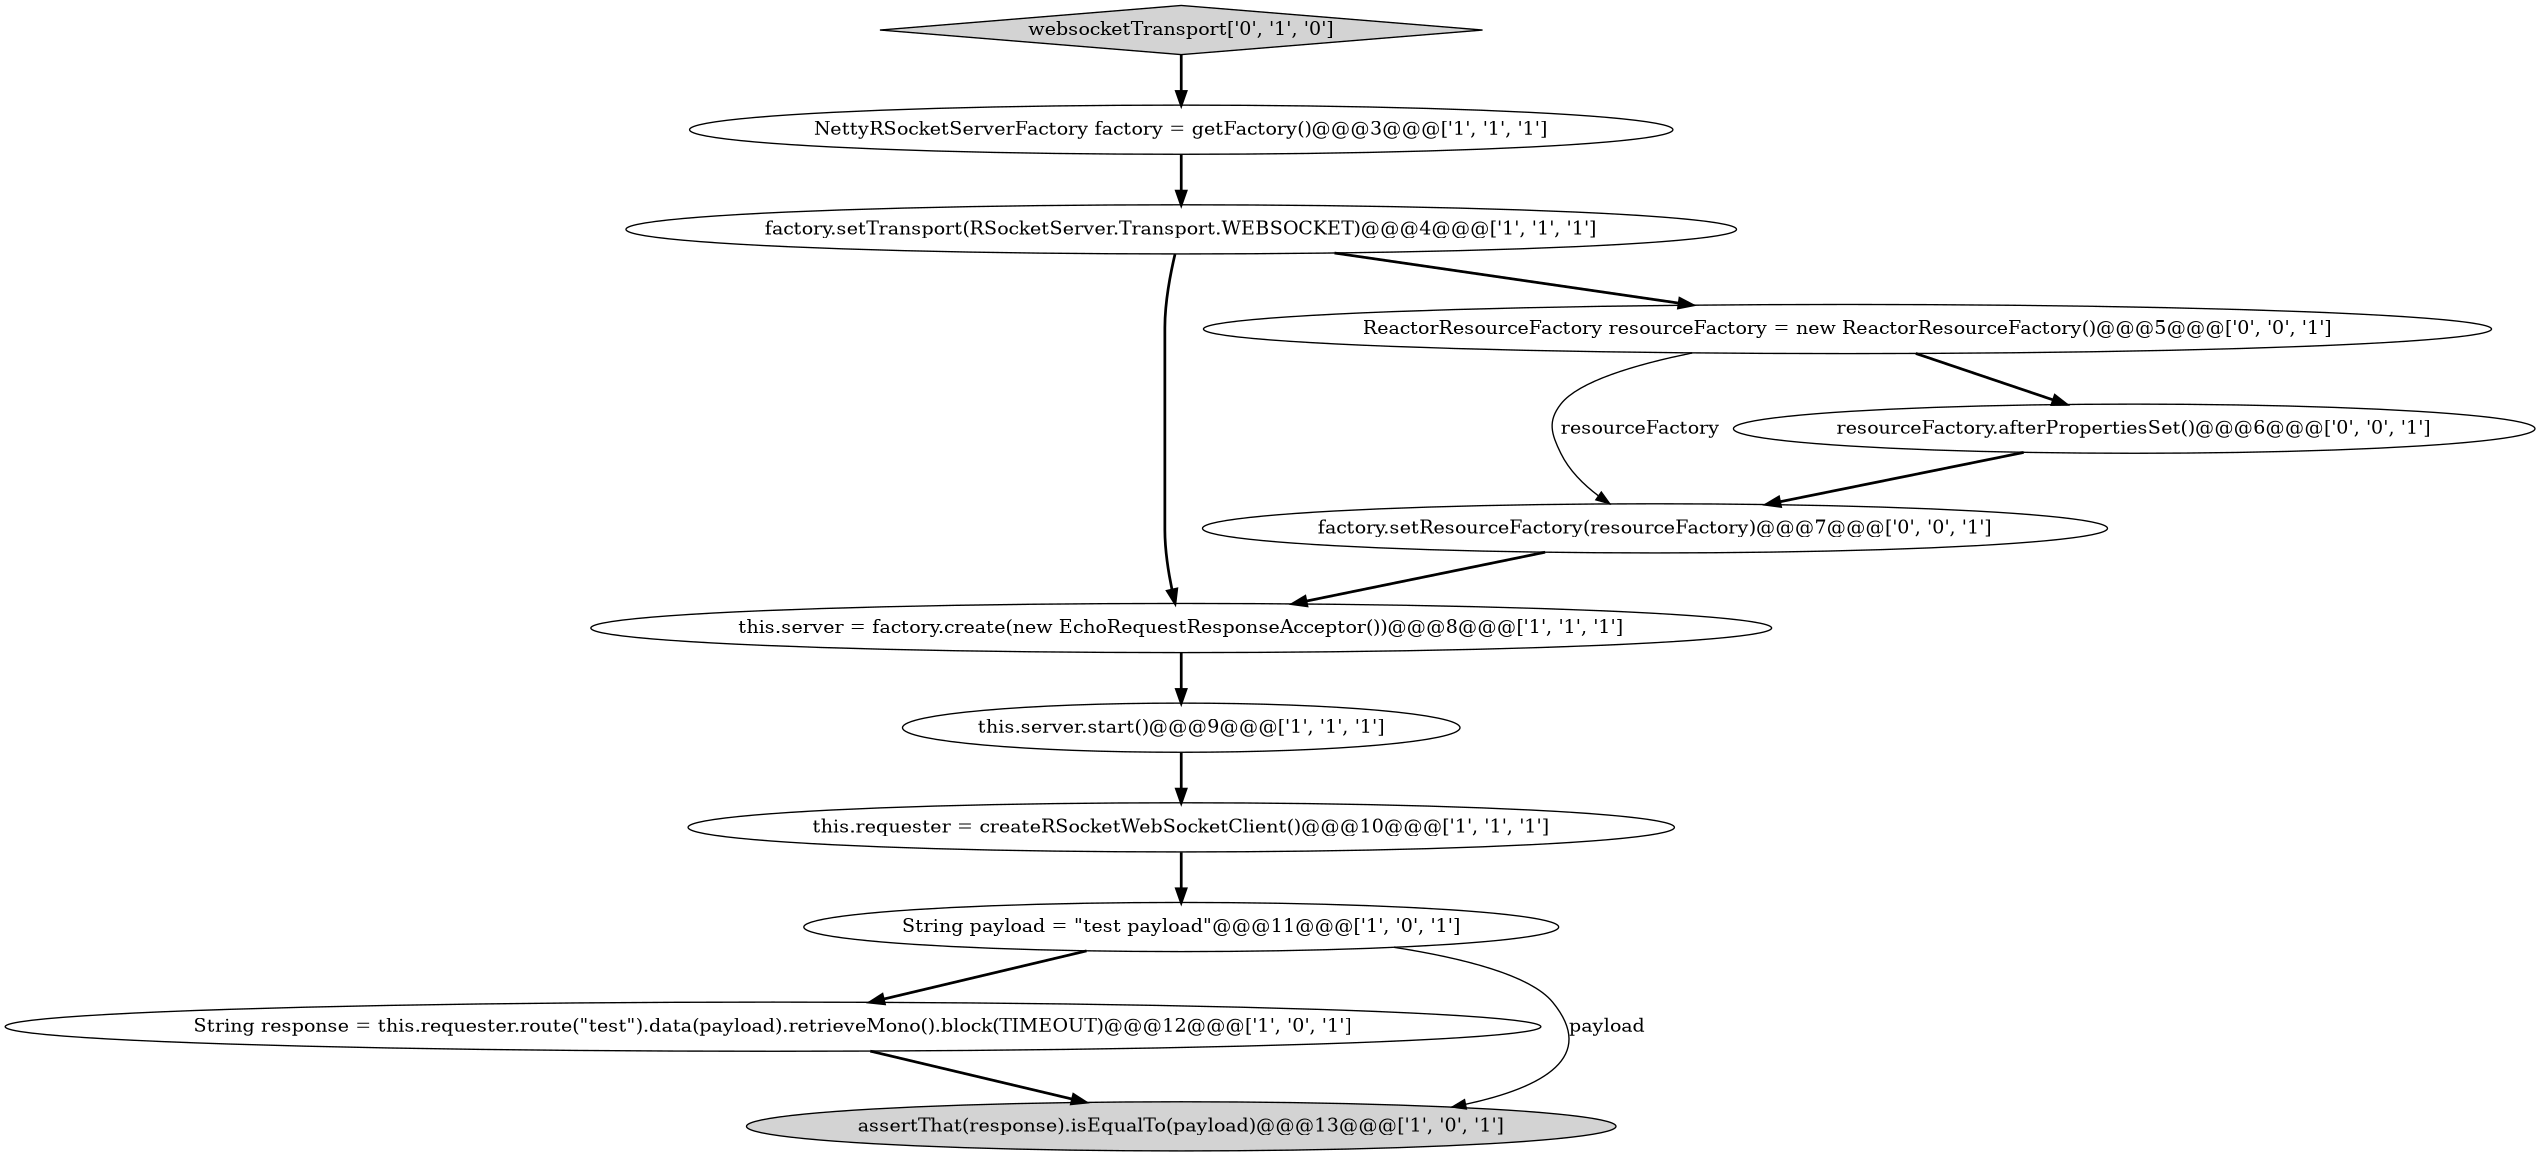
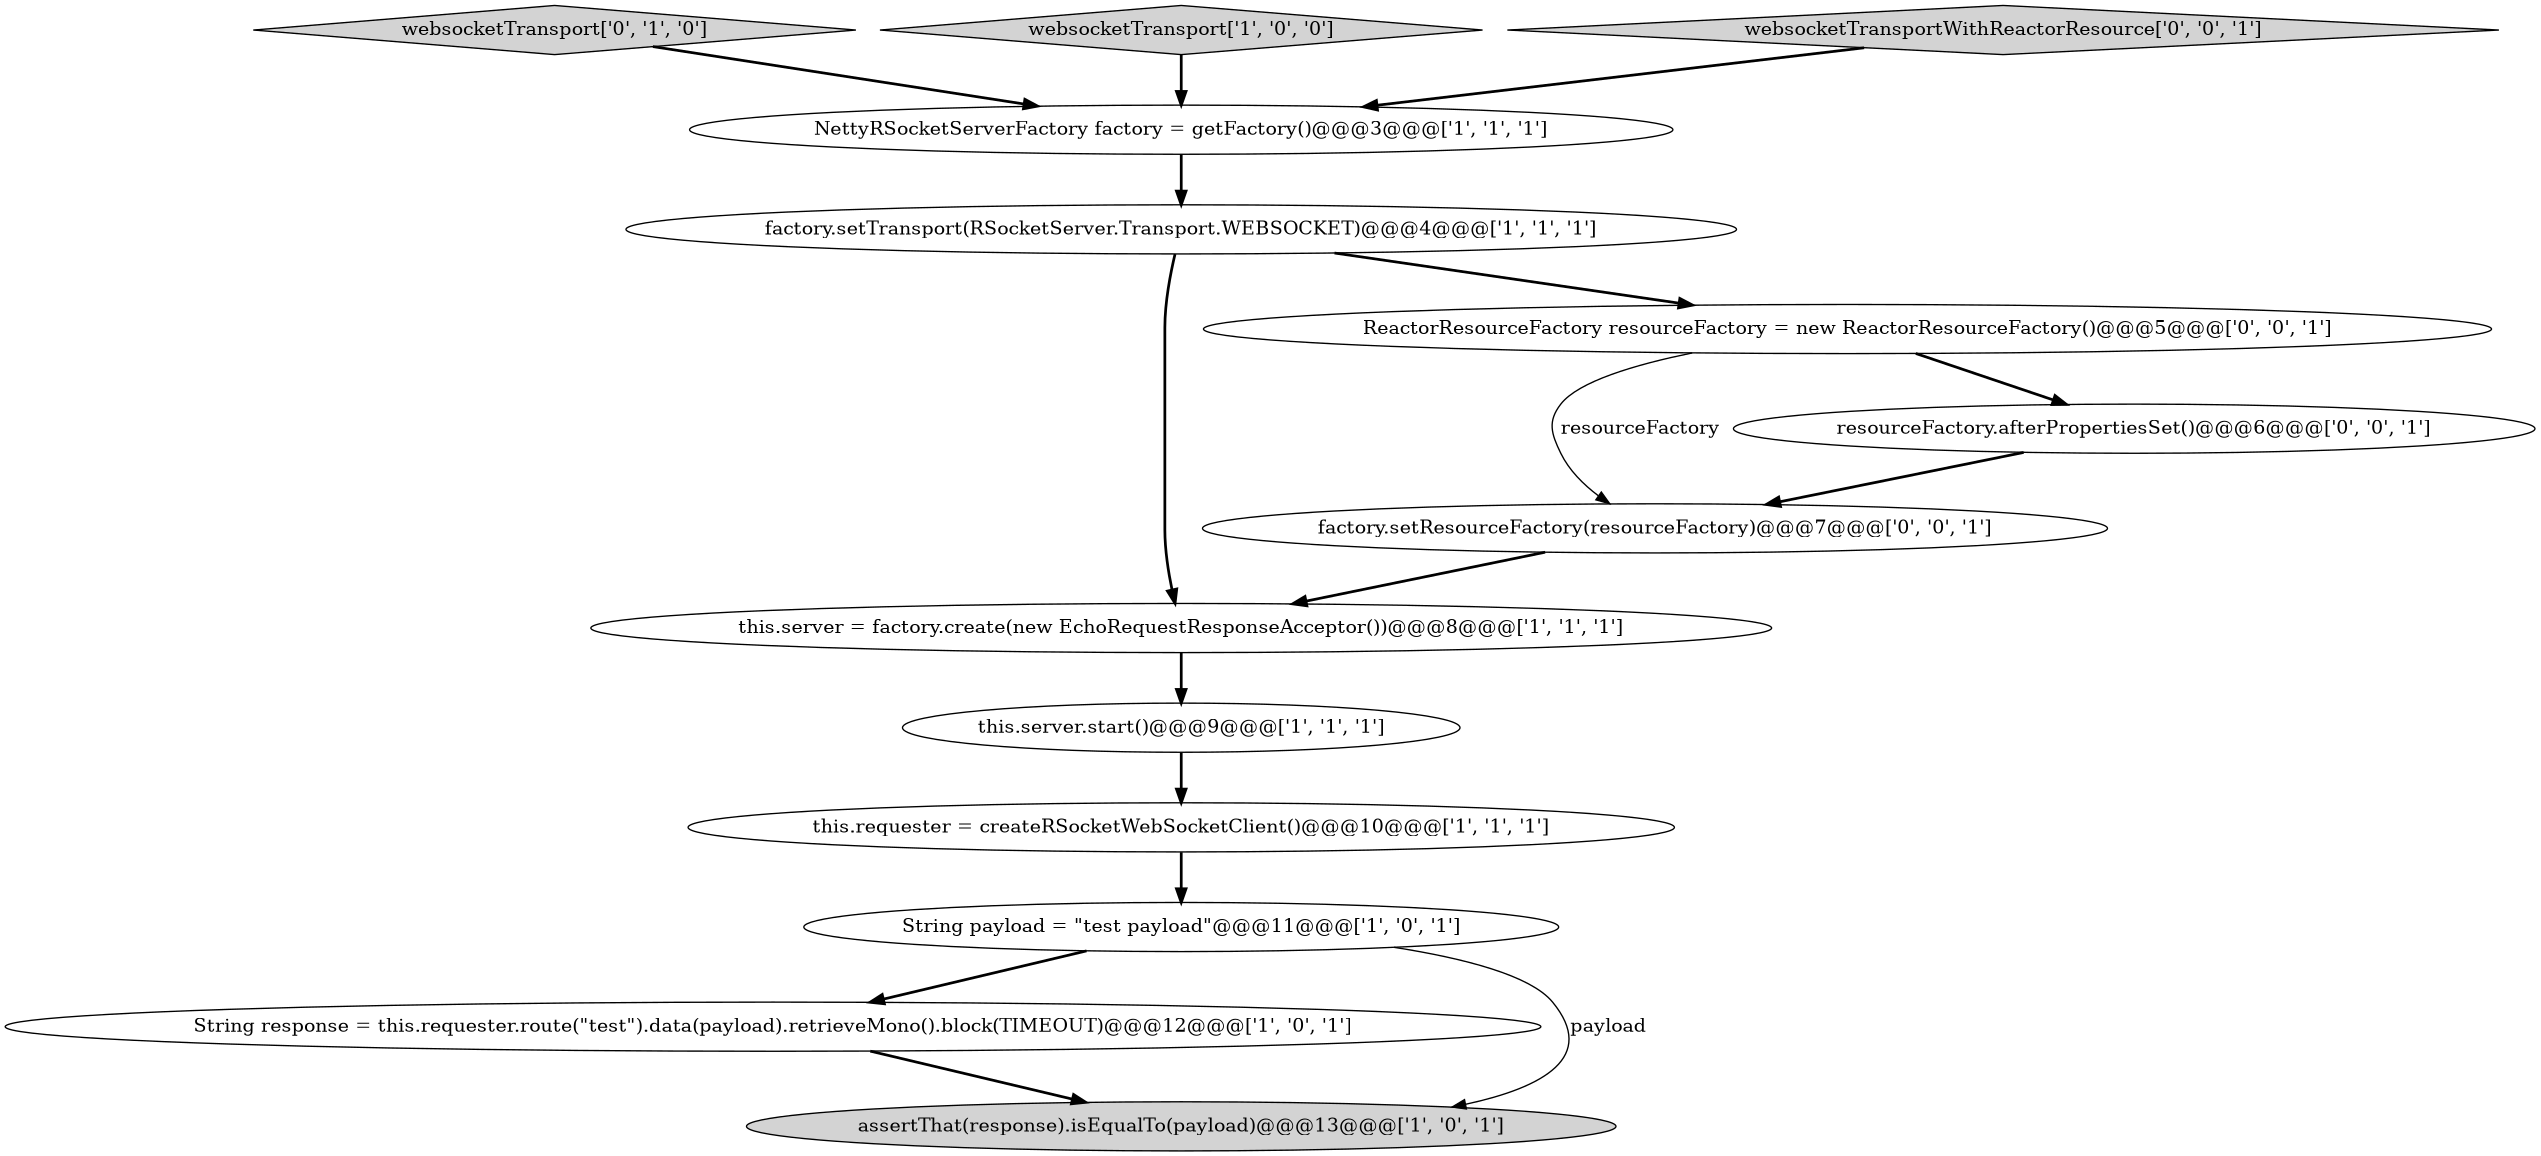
none -> (1181, 30)
none -> (2003, 30)
